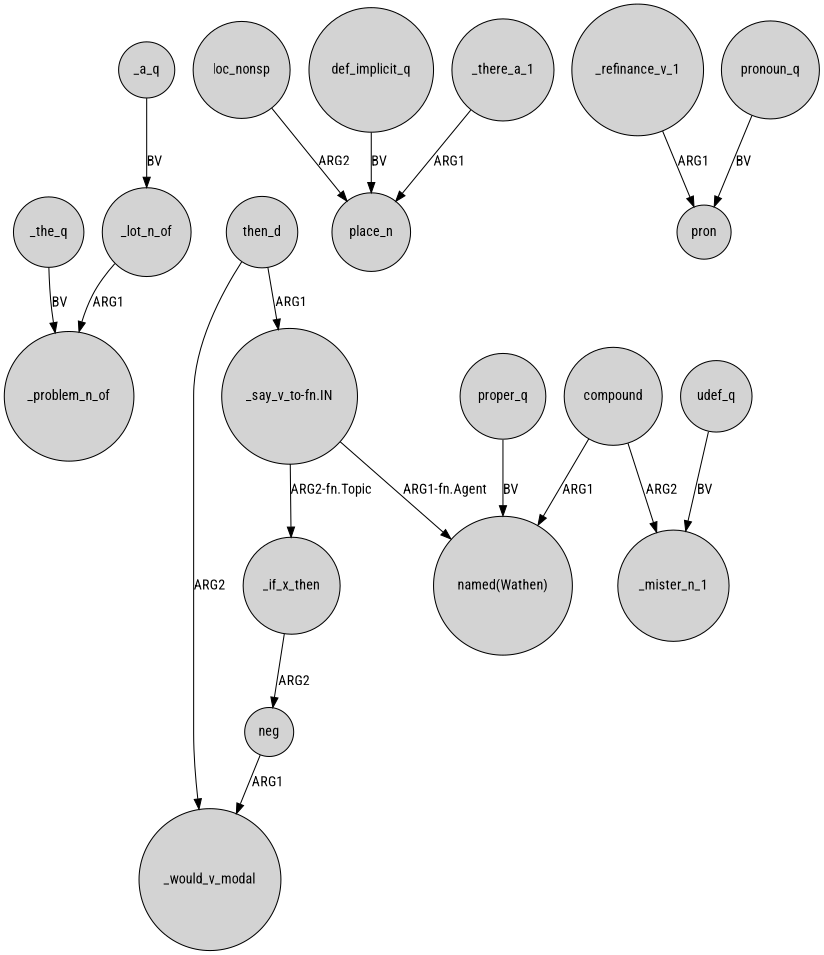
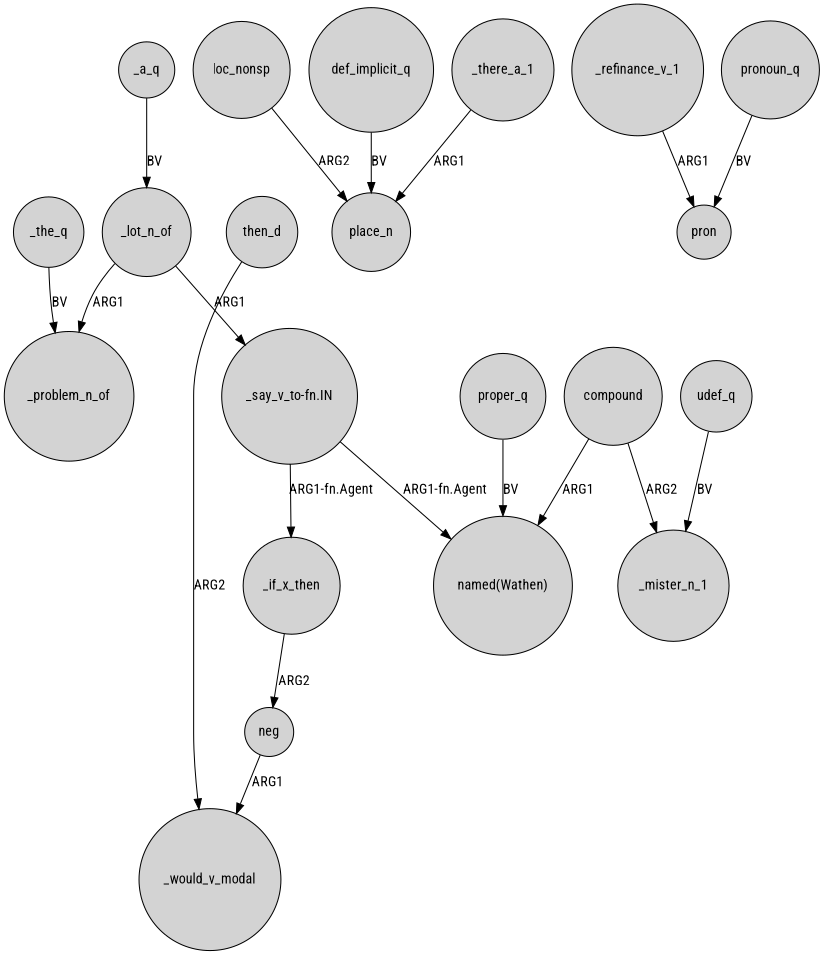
(272, 293) -> (207, 302)
(331, 490) -> (331, 490)
